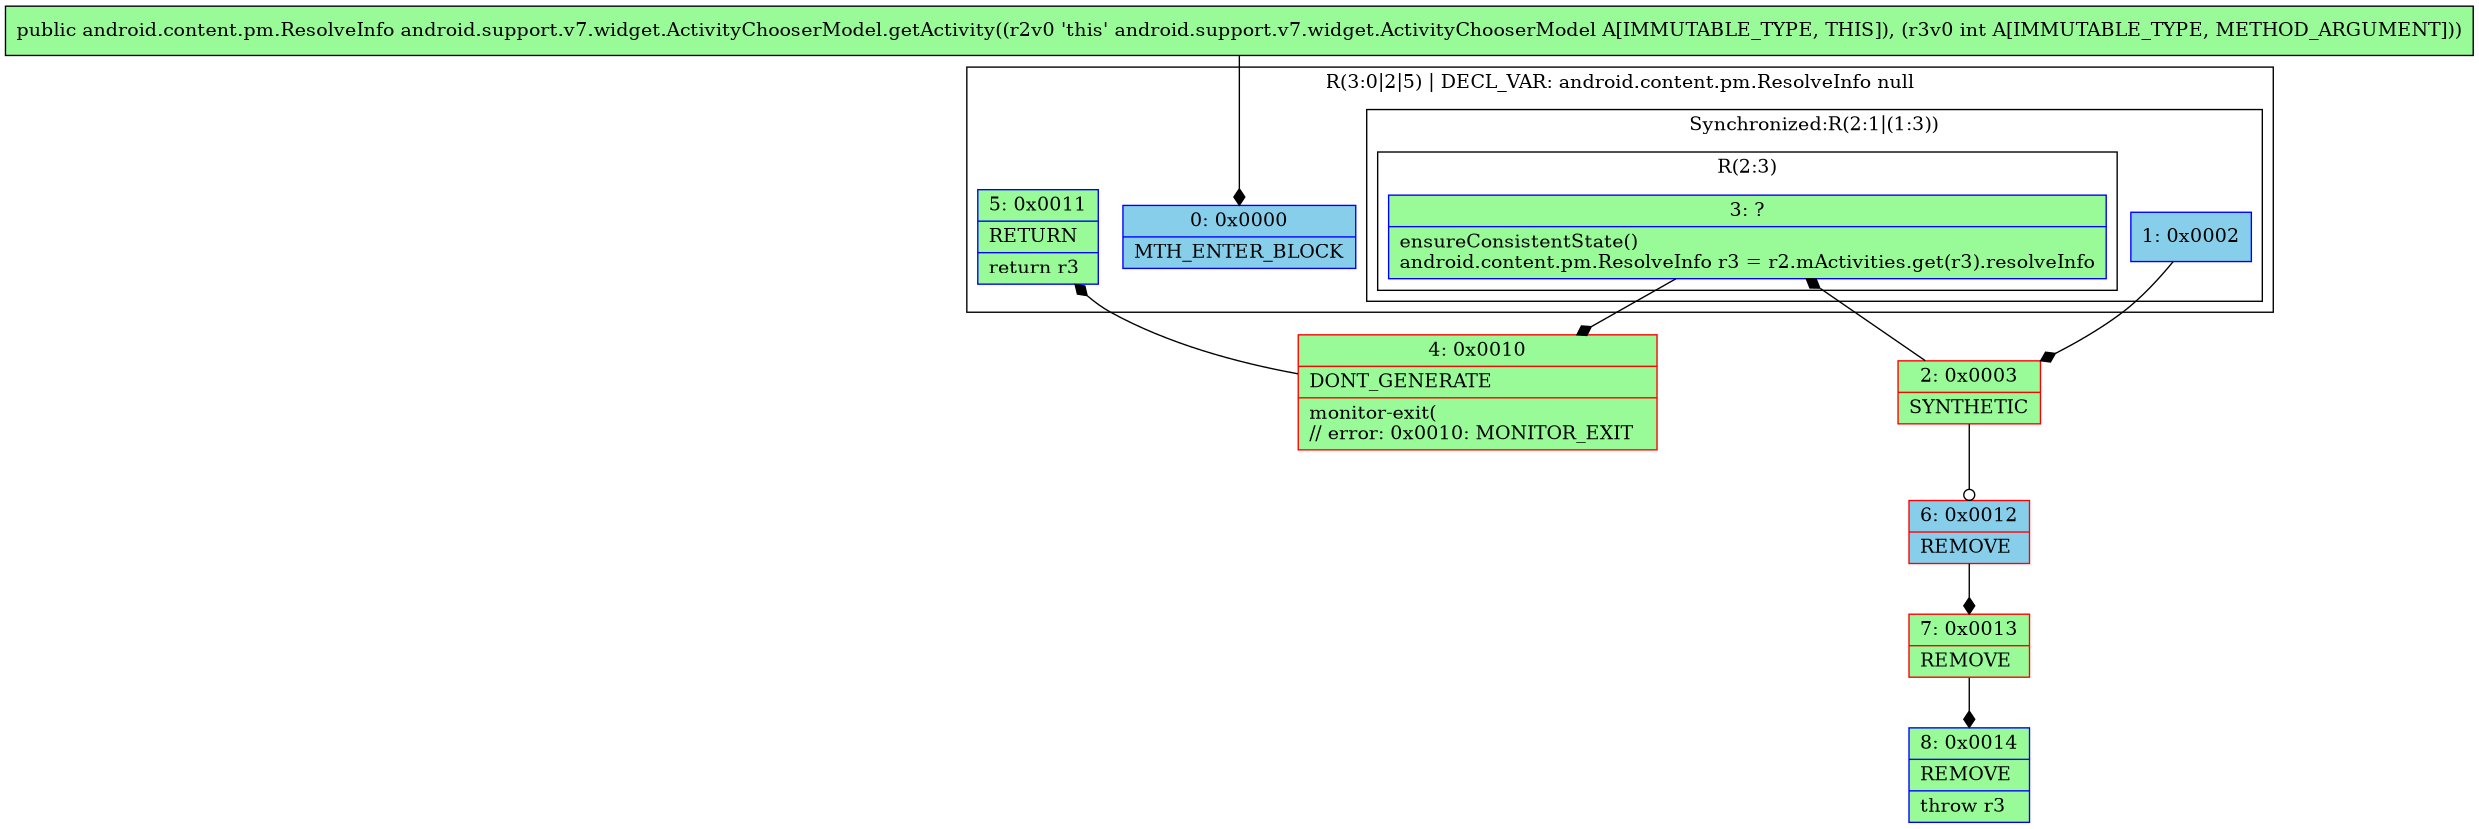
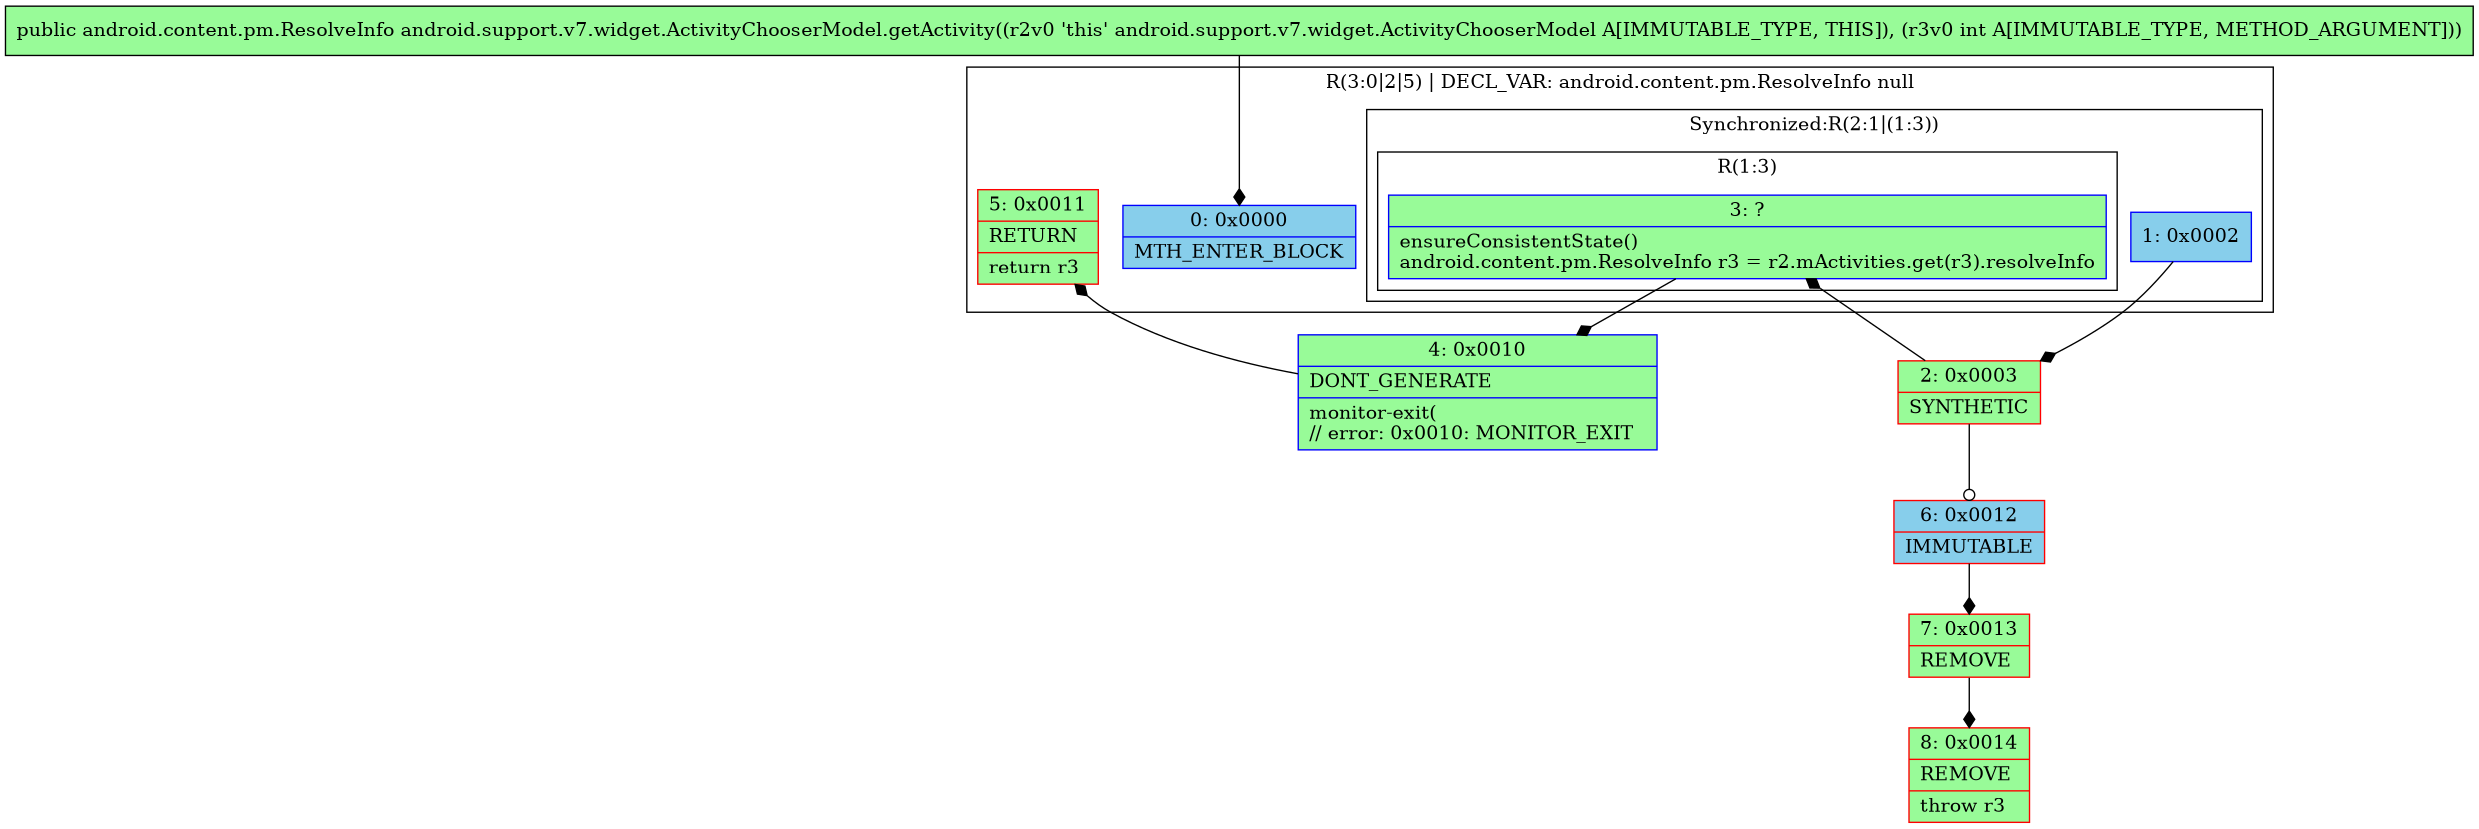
(1747, 168) -> (1747, 168)
(1038, 237) -> (1038, 237)
(1478, 392) -> (1478, 392)
(1966, 547) -> (1969, 547)
(1969, 775) -> (1969, 775)
